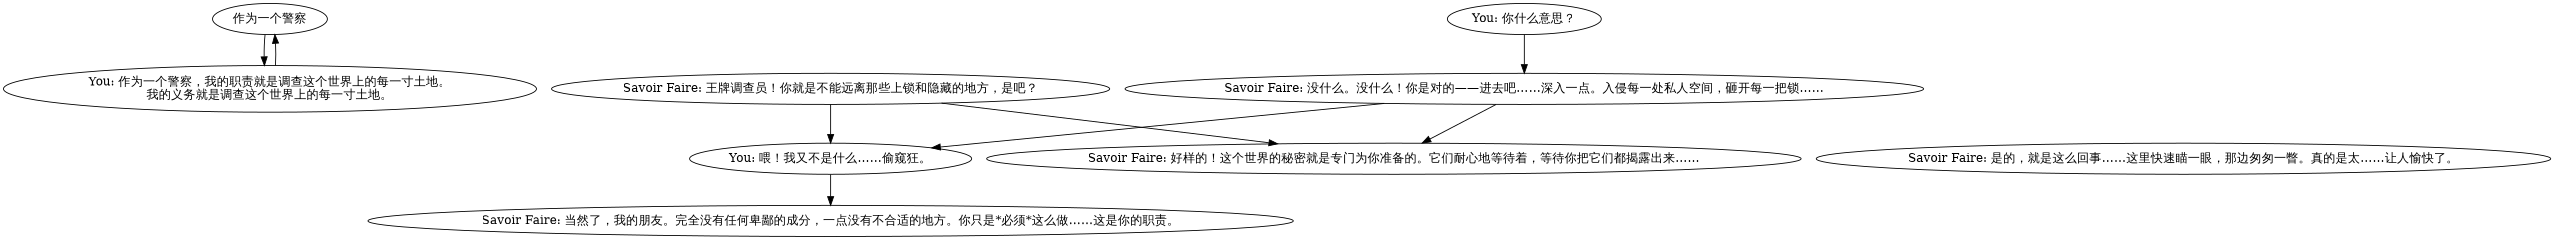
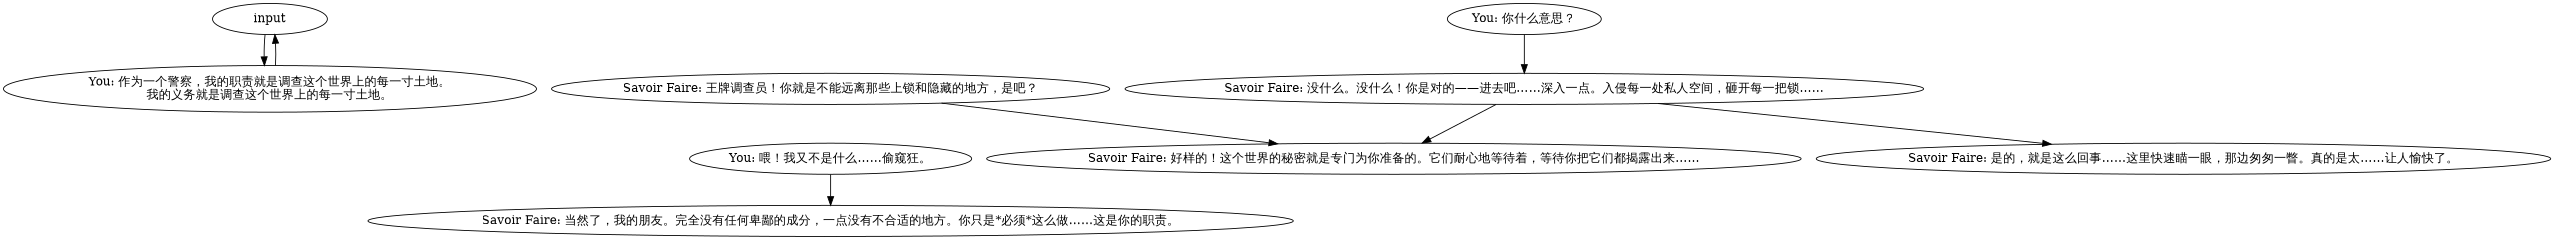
(270, 19) -> (270, 19)
(831, 119) -> none
(1174, 124) -> (1850, 123)
